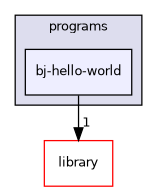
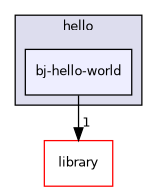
(79, 27) -> (79, 27)
